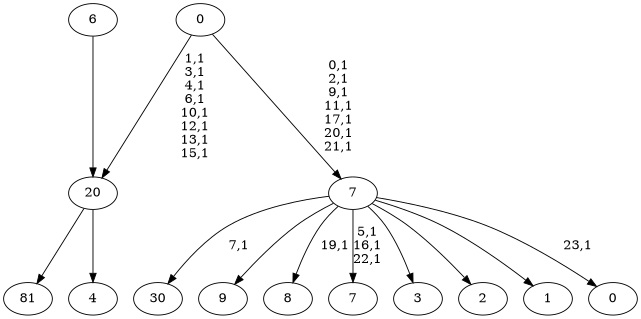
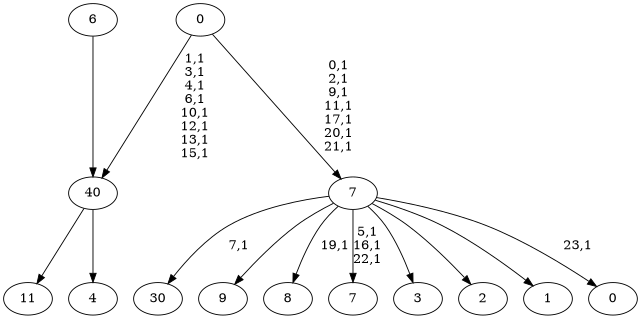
(93, 193) -> (93, 193)
(28, 299) -> (28, 299)
